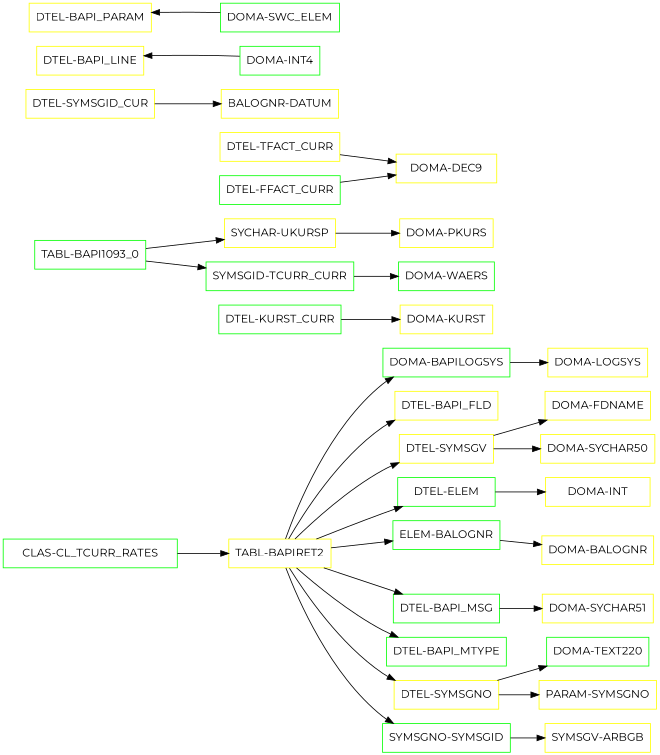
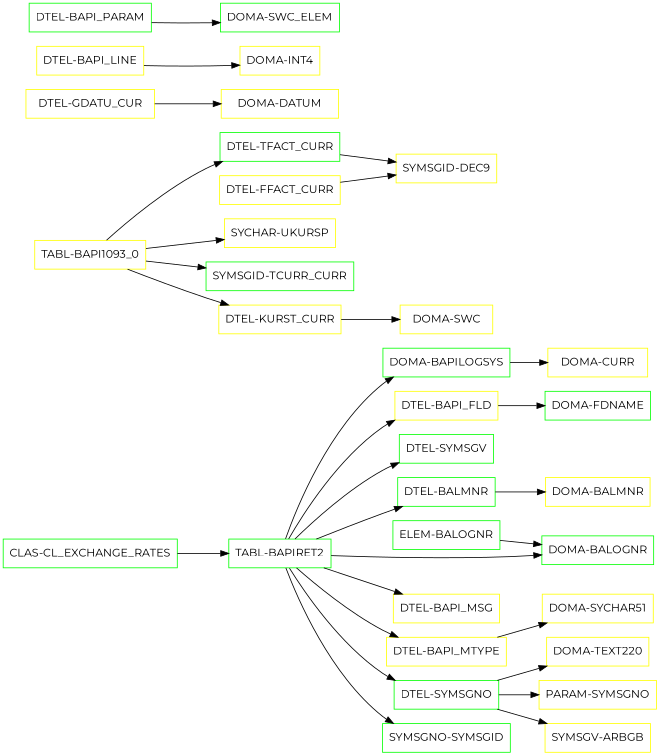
(190, 12) -> (182, 23)
(90, 18) -> (90, 18)
(196, 55) -> (188, 66)
(280, 61) -> (280, 61)
(90, 104) -> (90, 104)
(280, 104) -> (280, 104)
(280, 147) -> (280, 147)
(446, 169) -> (446, 169)
(280, 190) -> (280, 190)
none -> (158, 198)
(446, 233) -> none
(90, 255) -> (90, 255)
(446, 276) -> none
none -> (174, 287)
(280, 319) -> (280, 319)
(446, 319) -> (446, 319)
(598, 363) -> (598, 363)
(598, 406) -> (598, 406)
(516, 429) -> (517, 406)
(446, 449) -> (446, 449)
(598, 449) -> none
(446, 492) -> (446, 492)
(598, 492) -> (598, 492)
(358, 545) -> (432, 558)
(598, 550) -> (598, 550)
(90, 553) -> (90, 553)
(280, 553) -> (280, 553)
(446, 609) -> (446, 609)
(517, 609) -> (518, 631)
(446, 652) -> (446, 652)
(598, 652) -> (598, 652)
(446, 695) -> (446, 695)
(524, 738) -> (518, 715)
